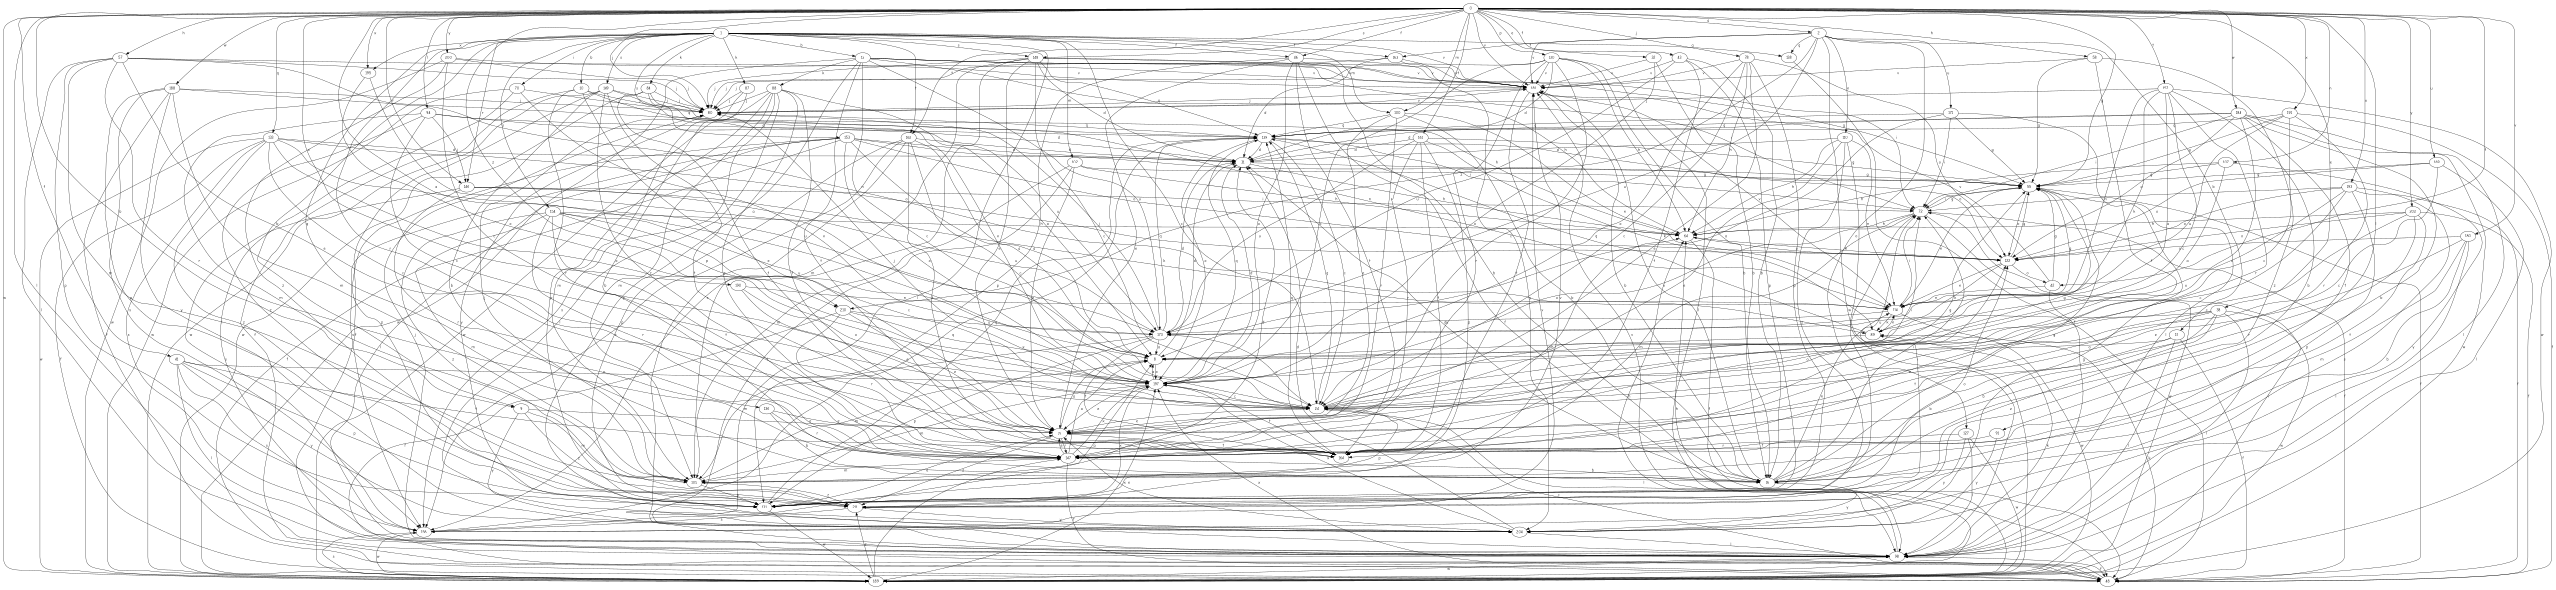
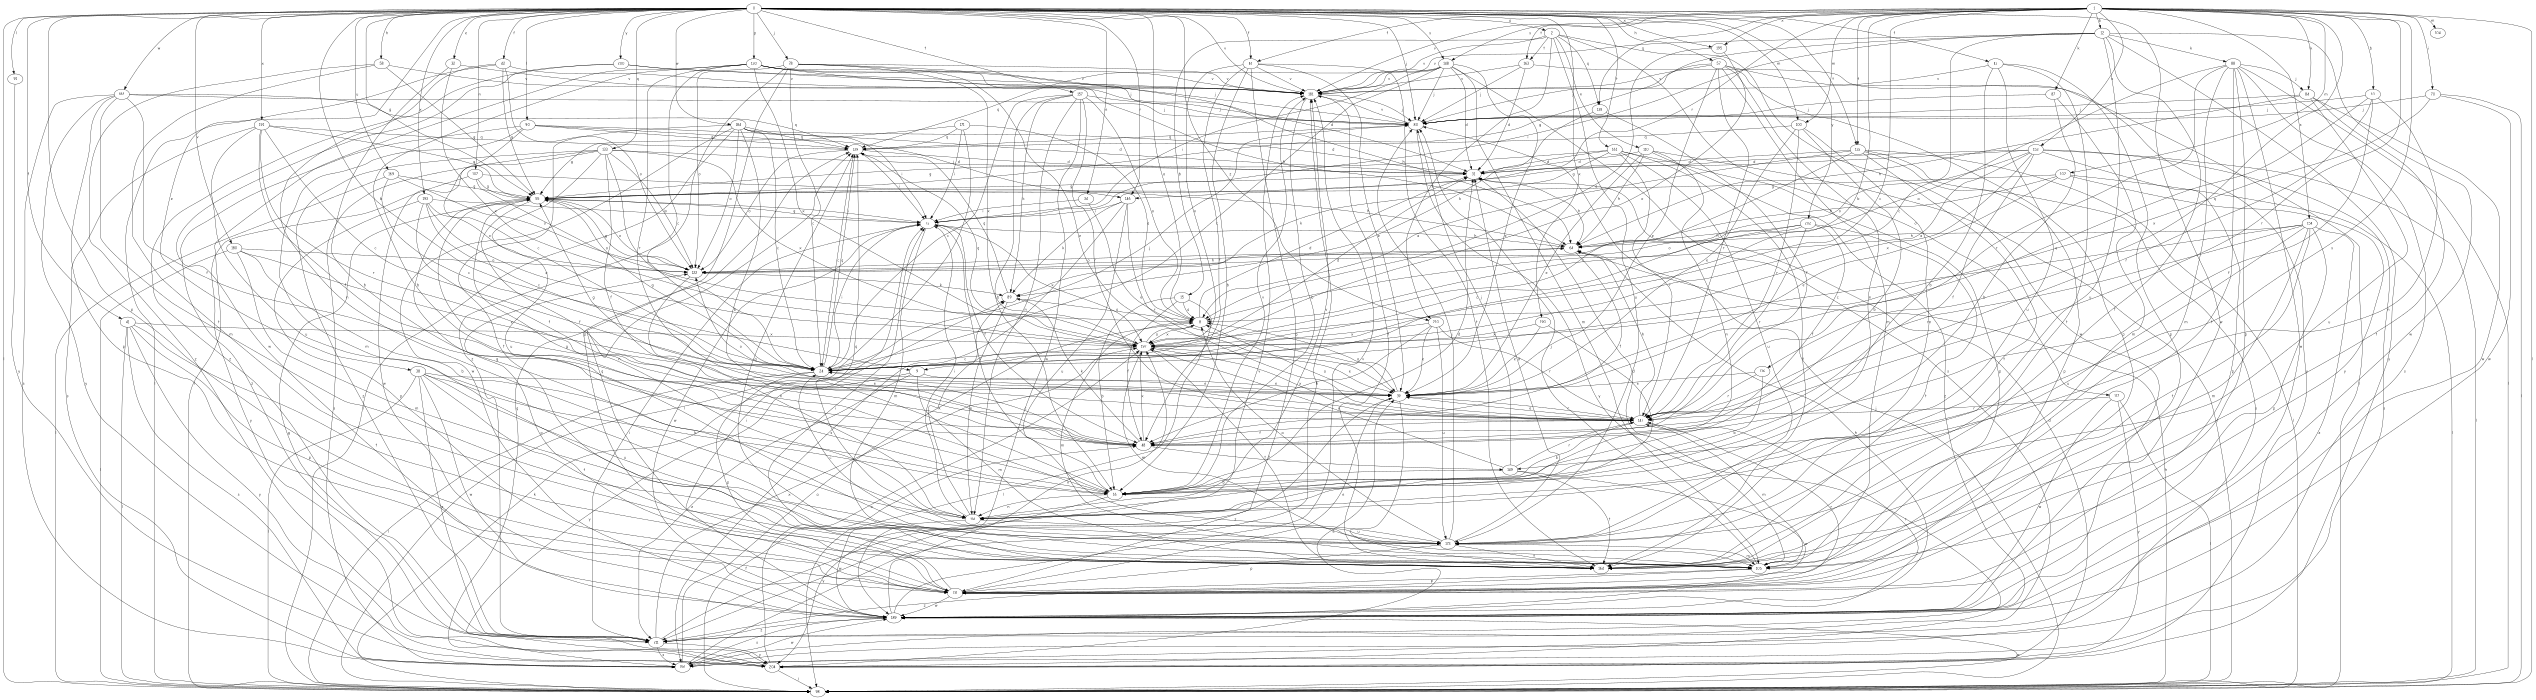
none -> (2438, 33)
(1910, 40) -> none
(742, 101) -> (2273, 71)
(1206, 104) -> none
(428, 113) -> (528, 125)
(909, 138) -> (1858, 150)
(1716, 169) -> (1270, 436)
none -> (1086, 199)
(1190, 229) -> none
none -> (1339, 247)
(699, 263) -> (1822, 590)
none -> (90, 265)
(2027, 276) -> (605, 140)
(749, 318) -> none
(779, 323) -> (2345, 371)
none -> (459, 334)
(927, 394) -> (1330, 546)
(1966, 434) -> (2117, 396)
(1751, 445) -> none
(1597, 522) -> (166, 536)
(914, 557) -> (1325, 463)
none -> (1525, 584)
